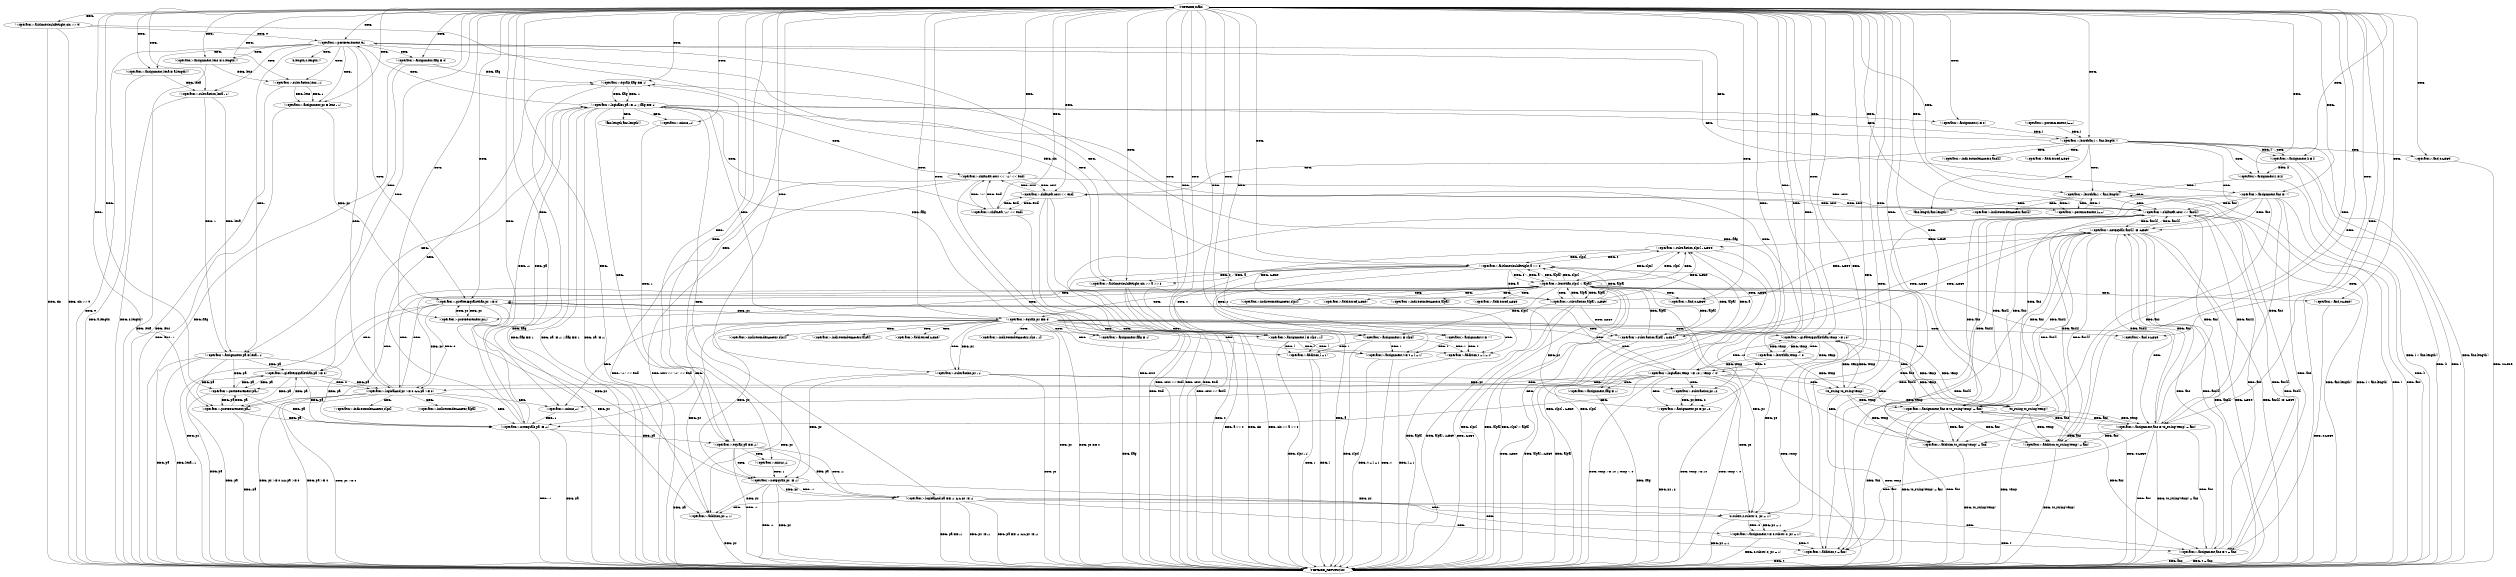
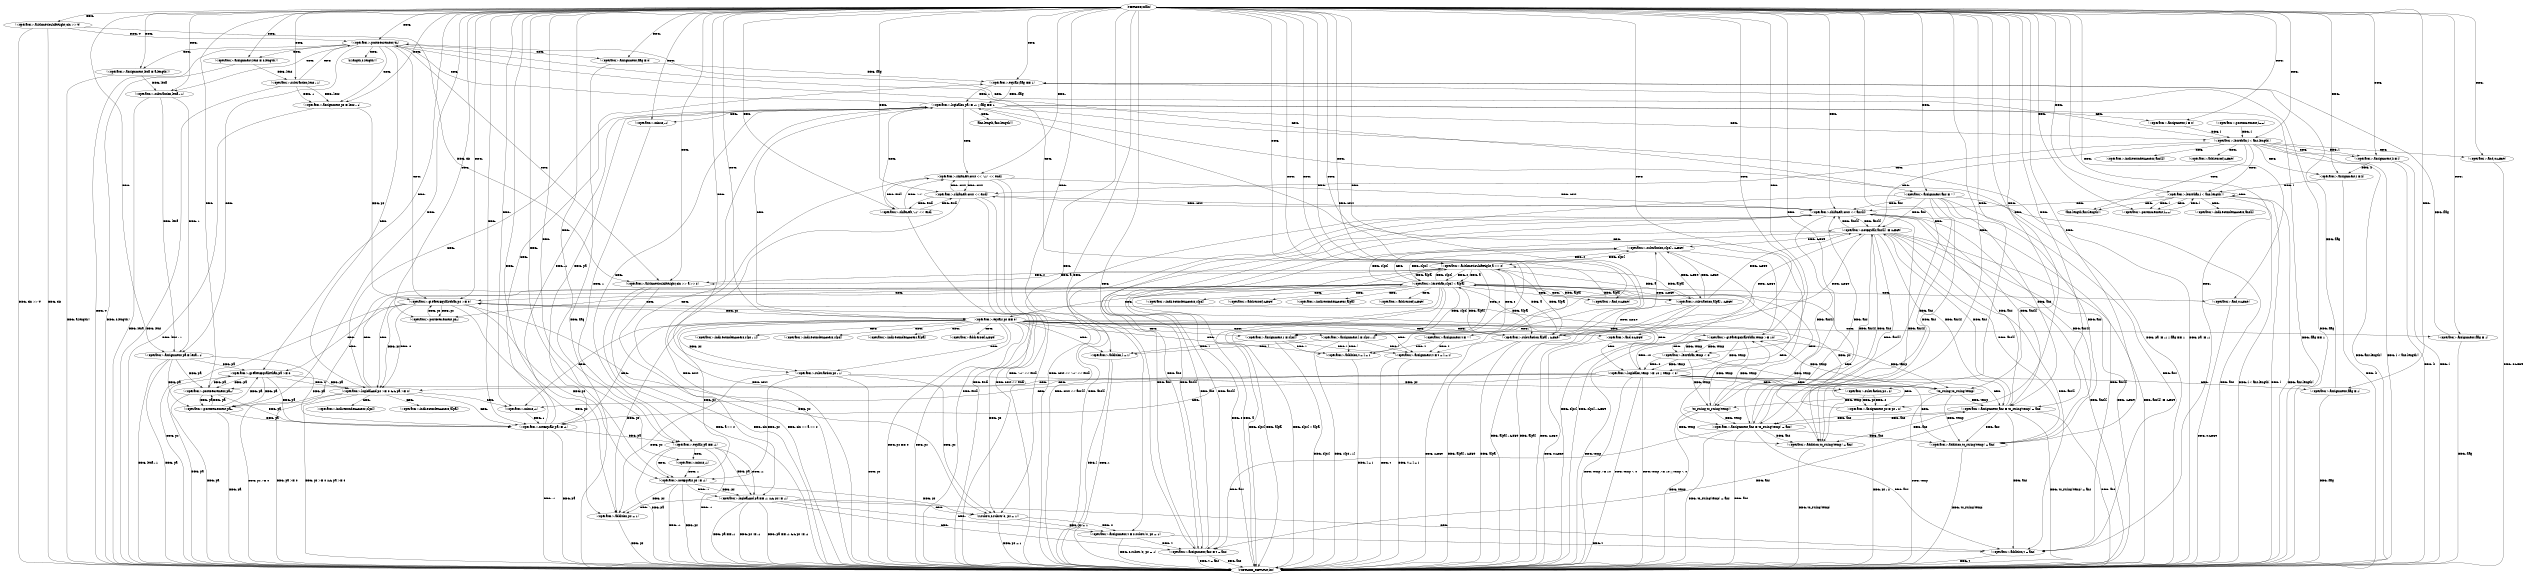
(328, 66) -> (322, 59)
